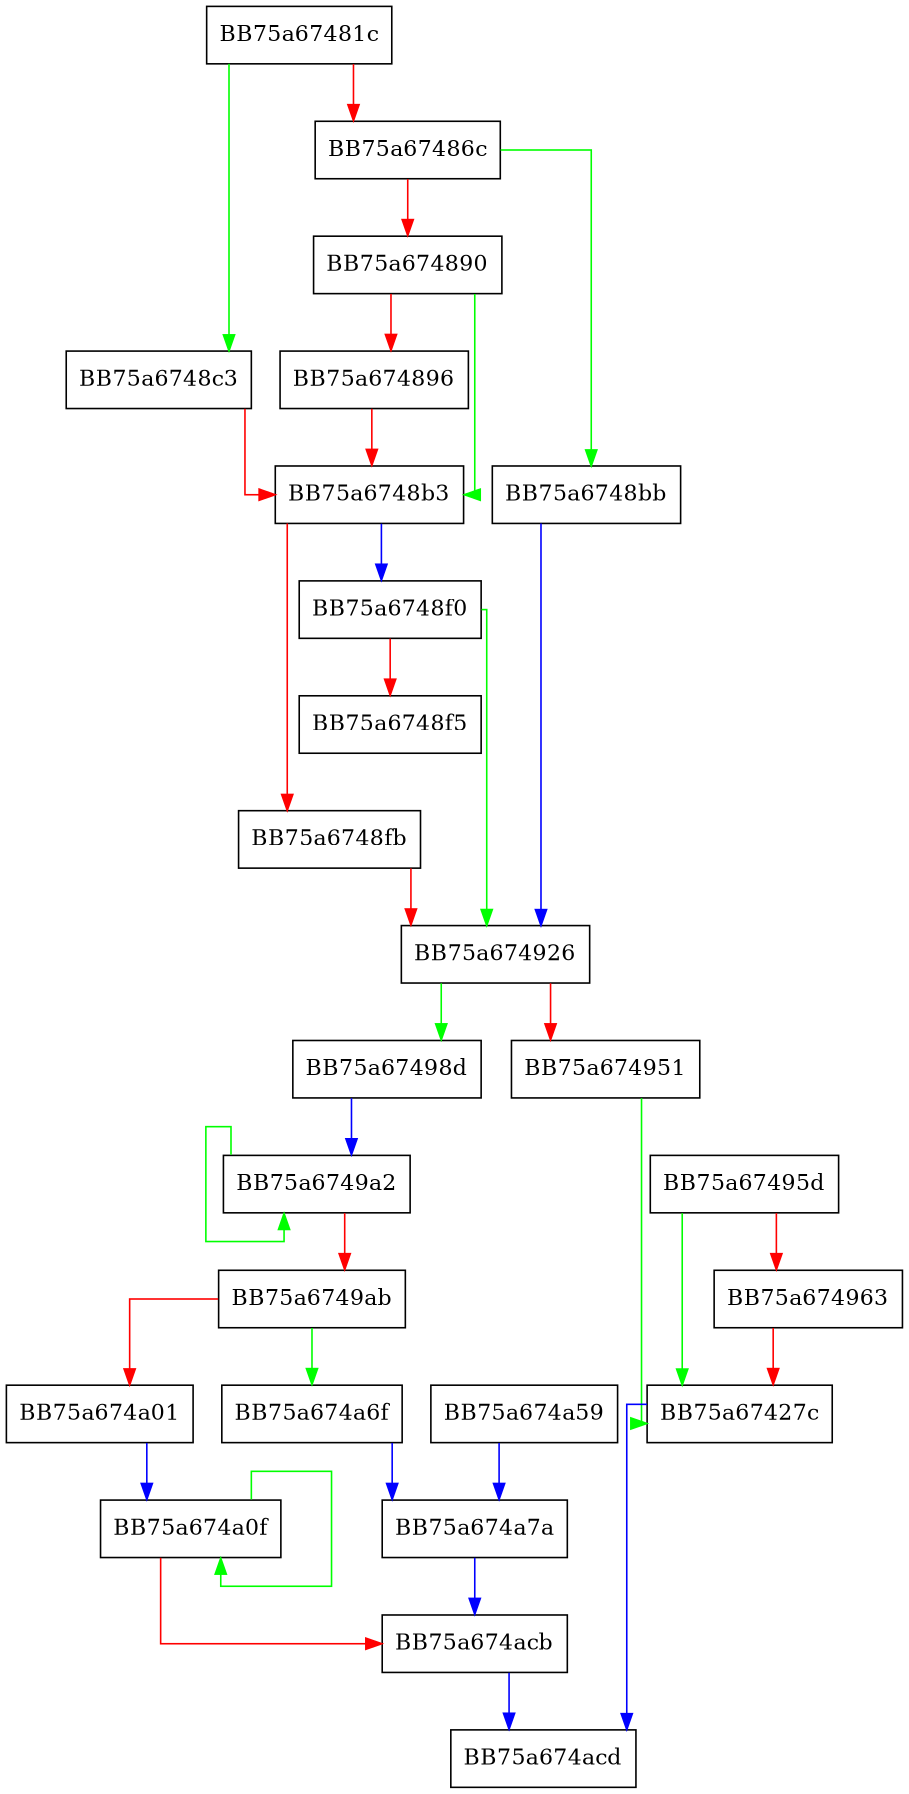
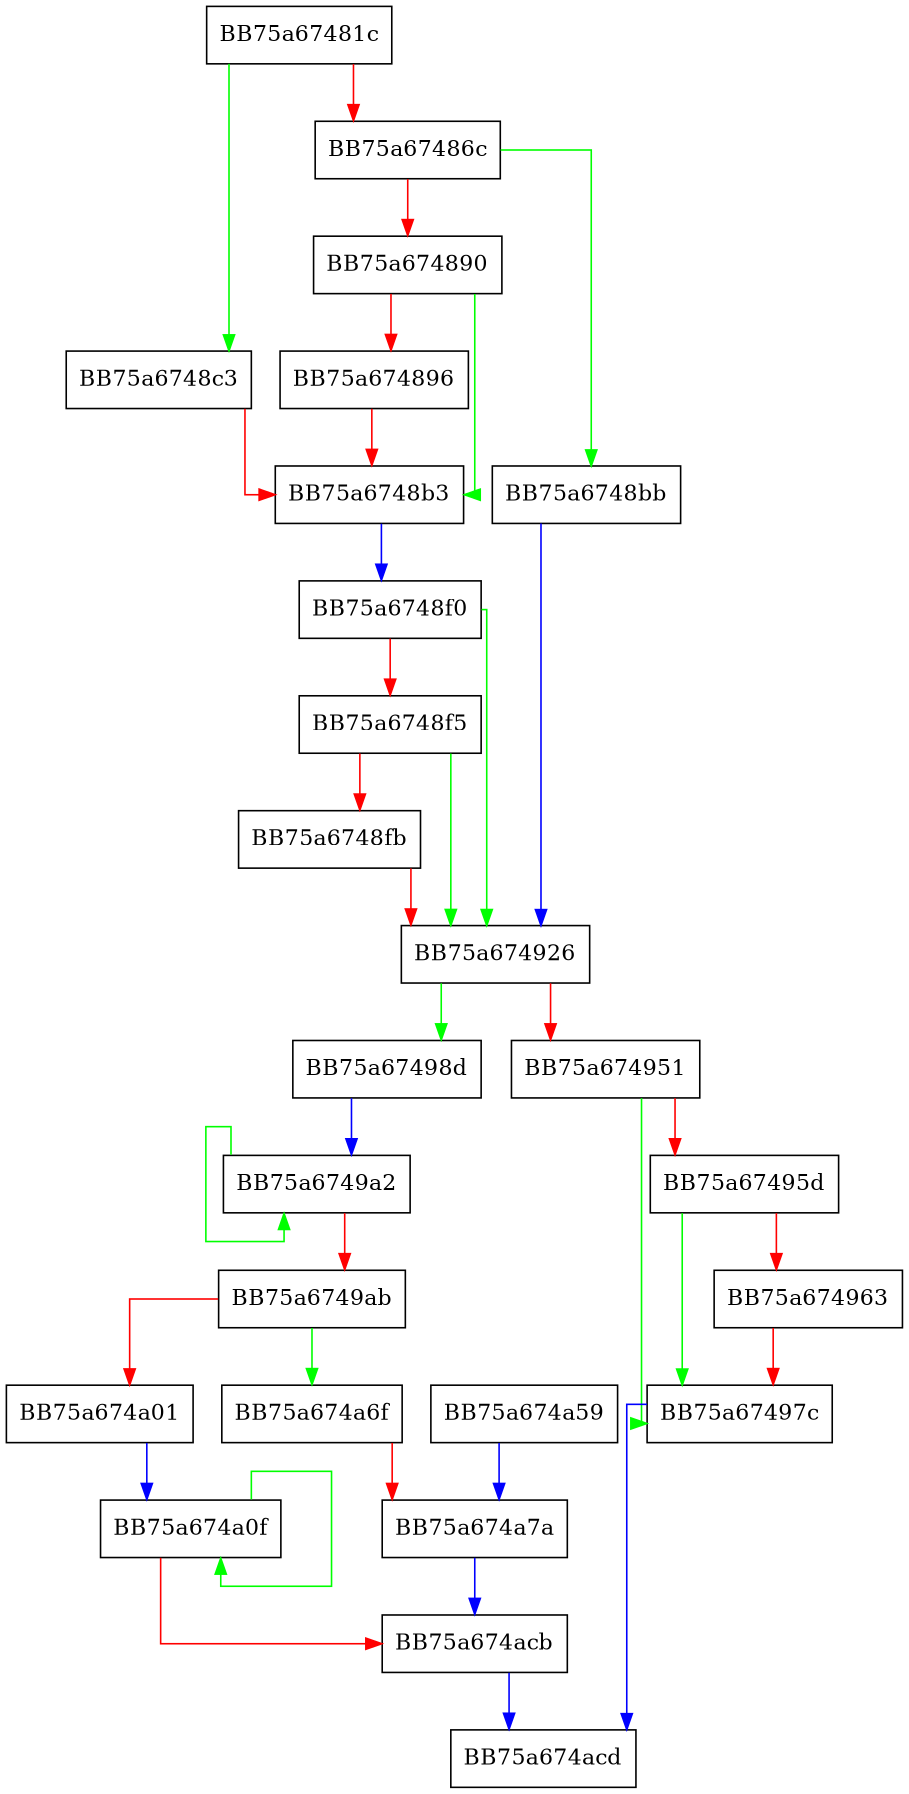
(287, 659) -> (360, 774)
none -> (451, 832)
none -> (675, 1118)
(740, 1414) -> (740, 1414)
(392, 1463) -> (392, 1463)
